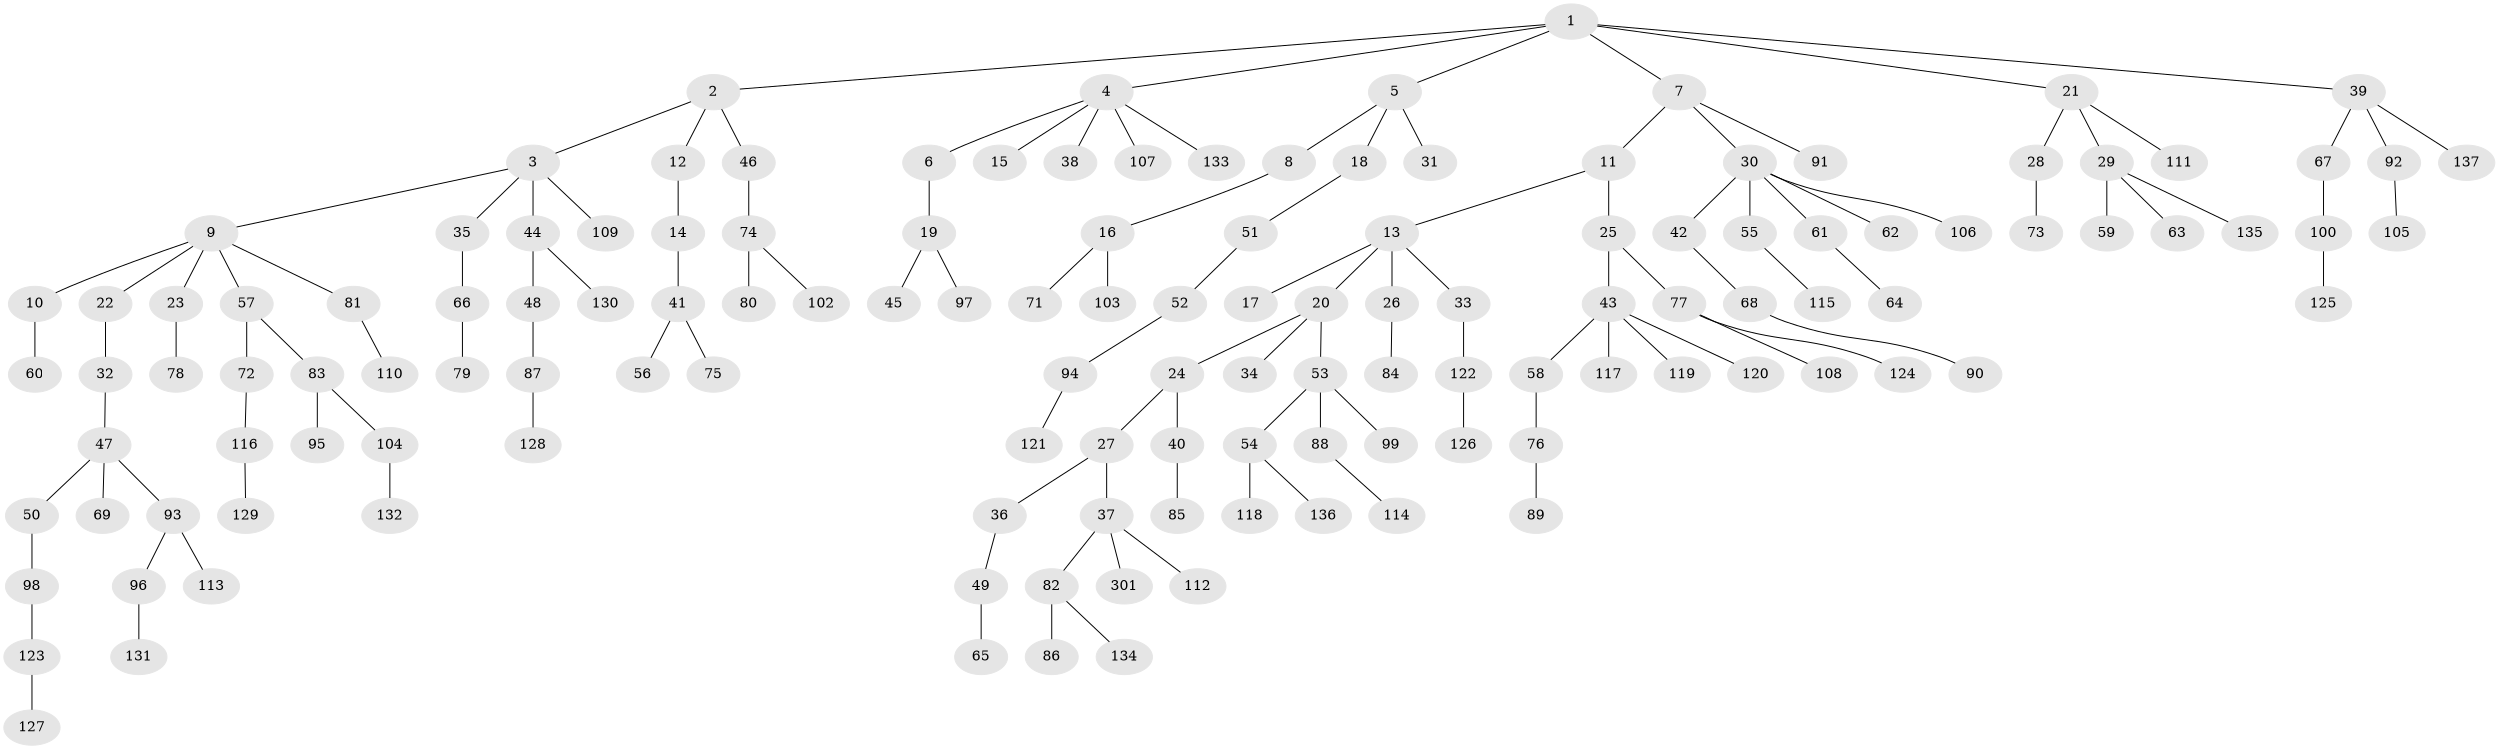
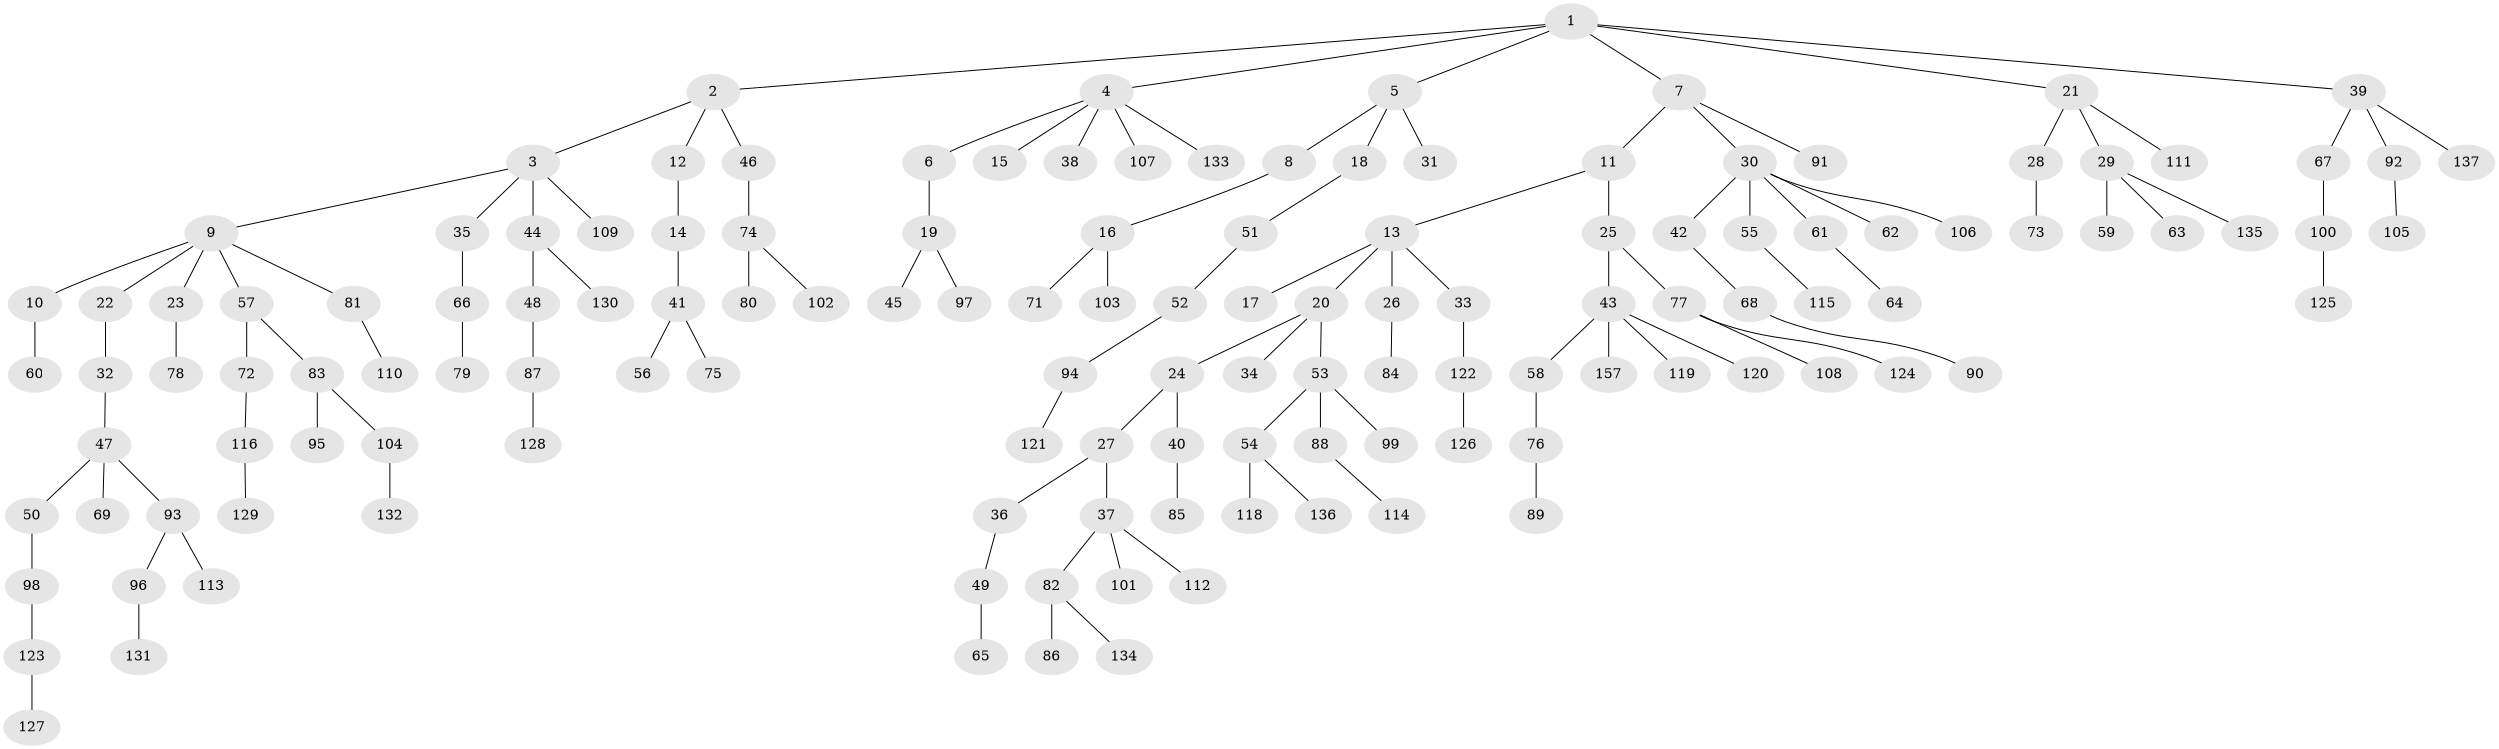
(1609, 375) -> (1609, 375)
(1124, 586) -> (1124, 586)
